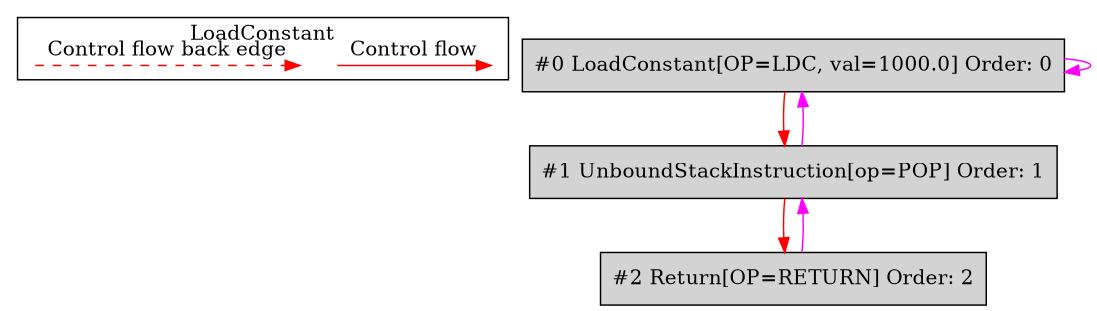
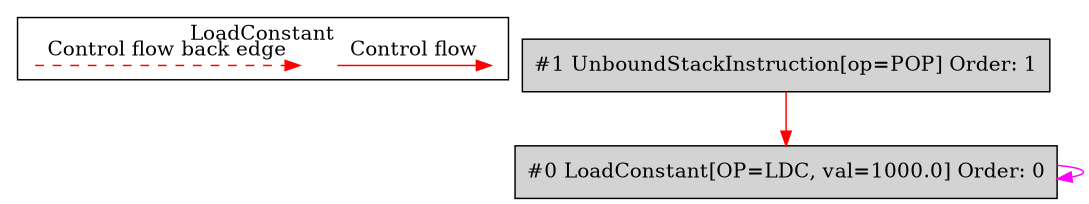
(784, 112) -> none
(803, 126) -> (786, 112)
(793, 279) -> none
